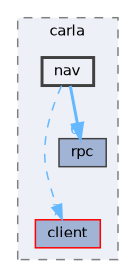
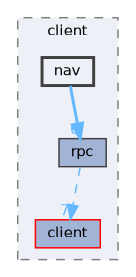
(68, 32) -> (68, 32)
(45, 145) -> (77, 186)
